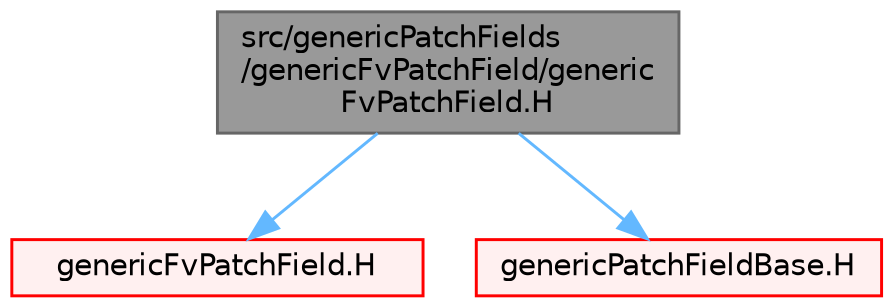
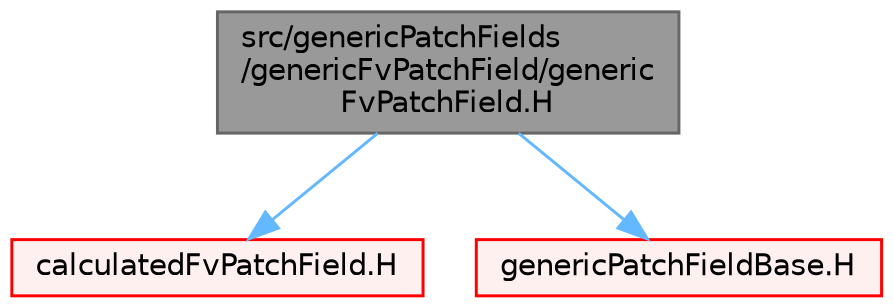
(217, 268) -> (217, 268)
